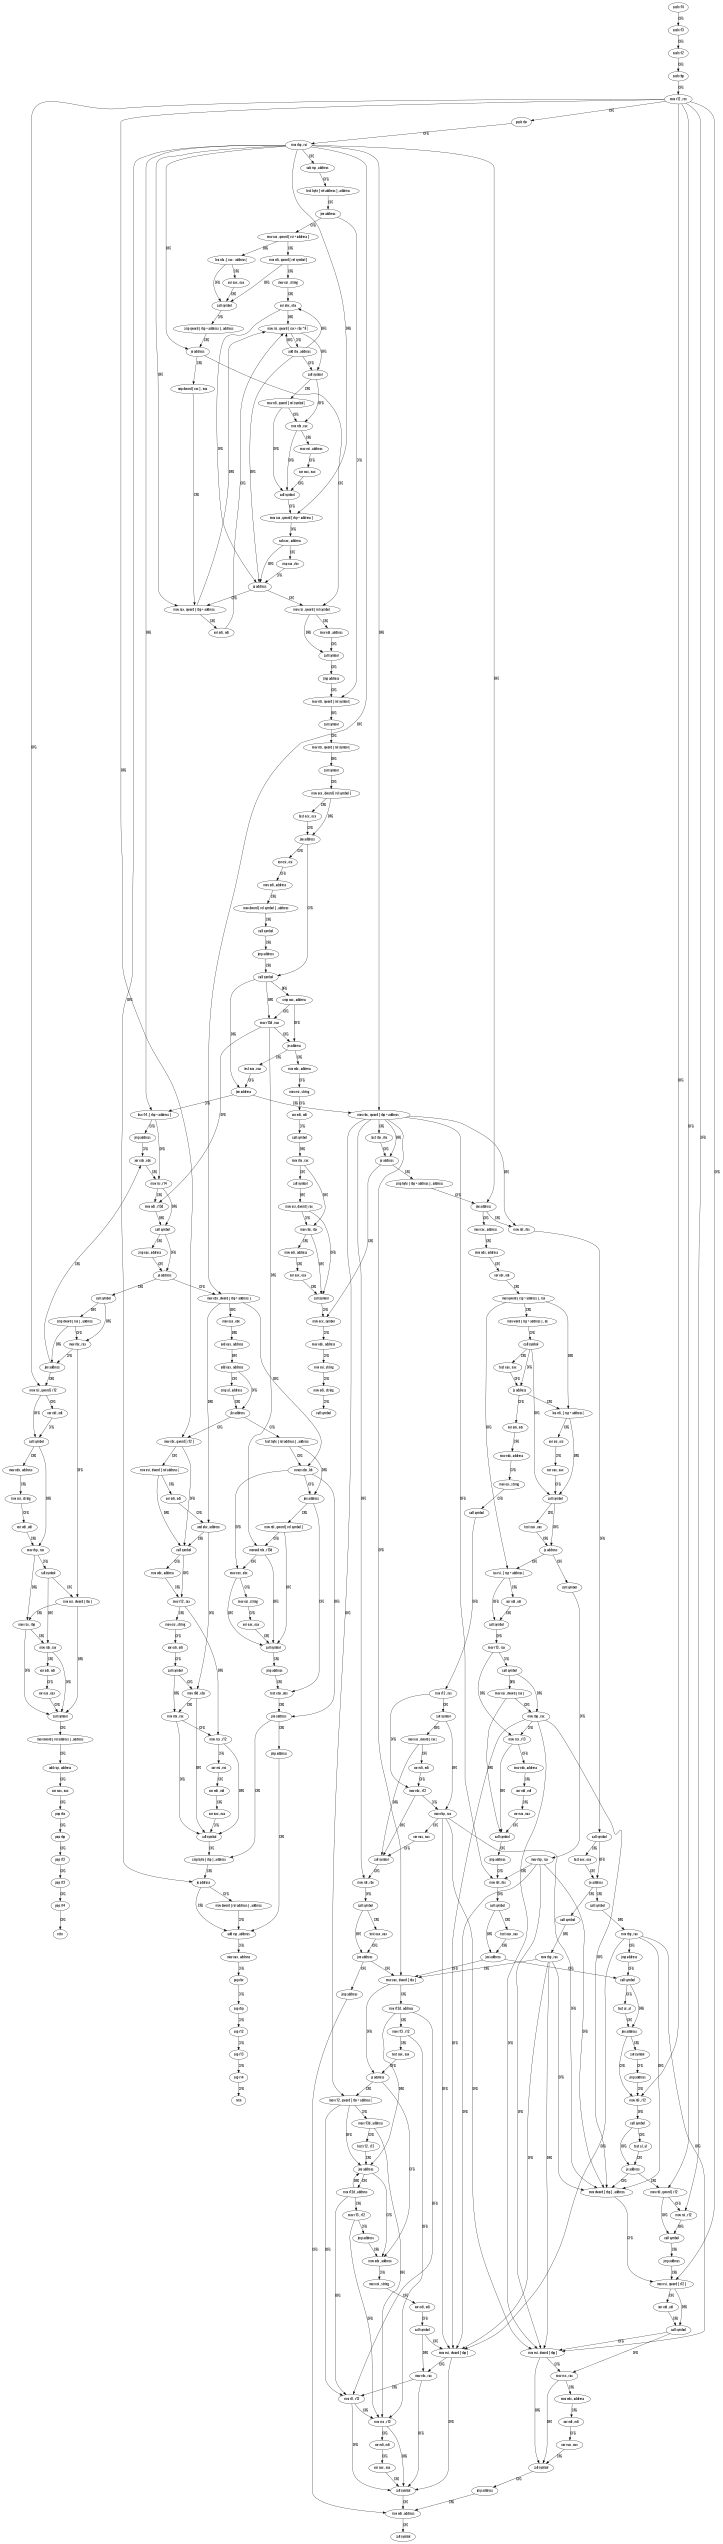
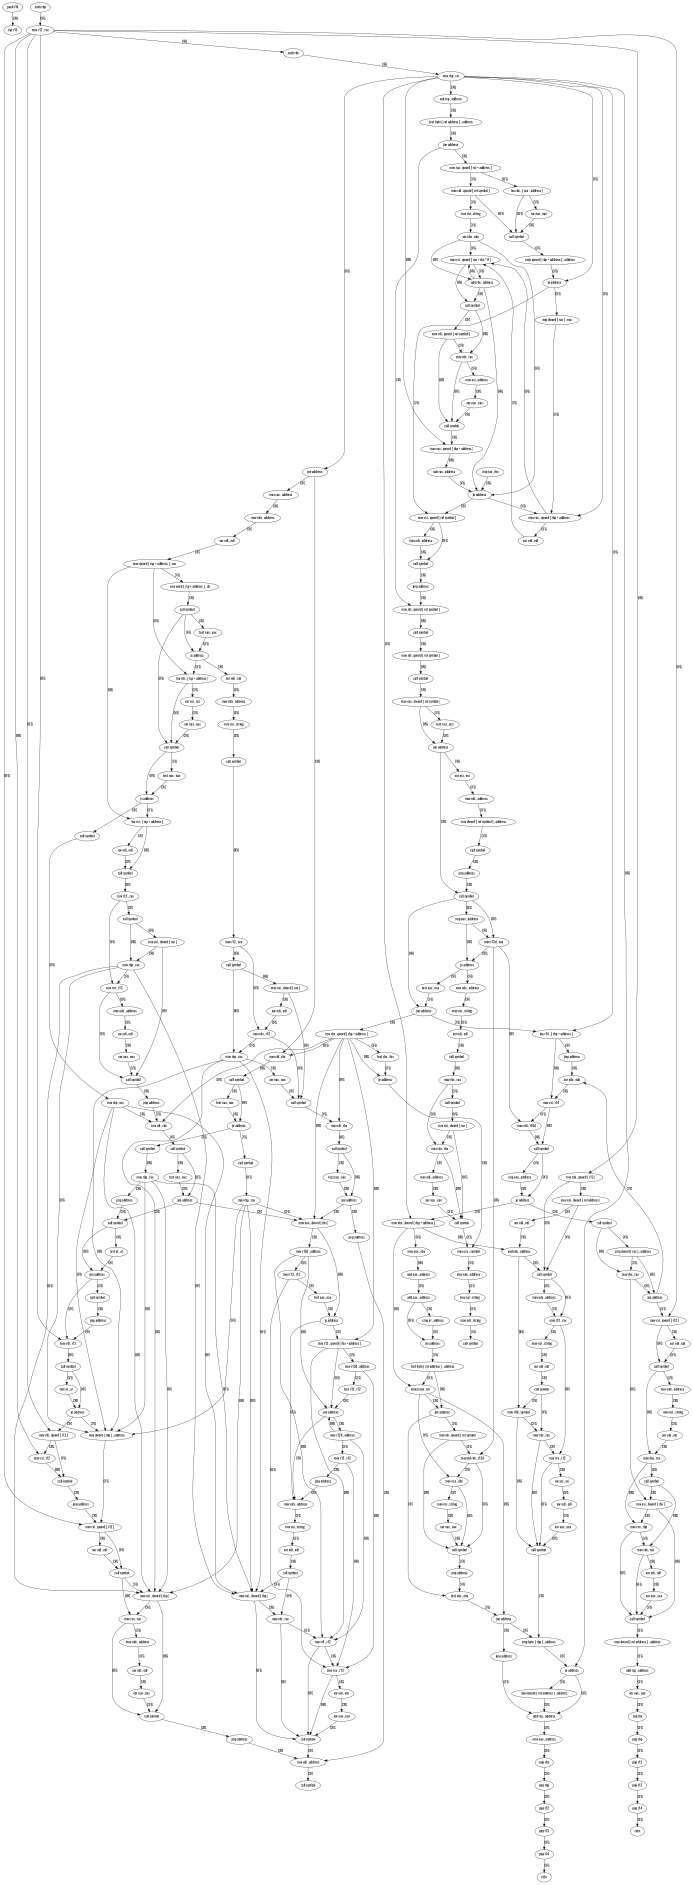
(678, 30) -> (13, 30)
(678, 53) -> none
(321, 327) -> (432, 263)
(290, 551) -> none
(379, 600) -> none
(419, 1184) -> none
(154, 1207) -> (527, 1126)
(210, 1427) -> none
(196, 1694) -> (519, 1413)
